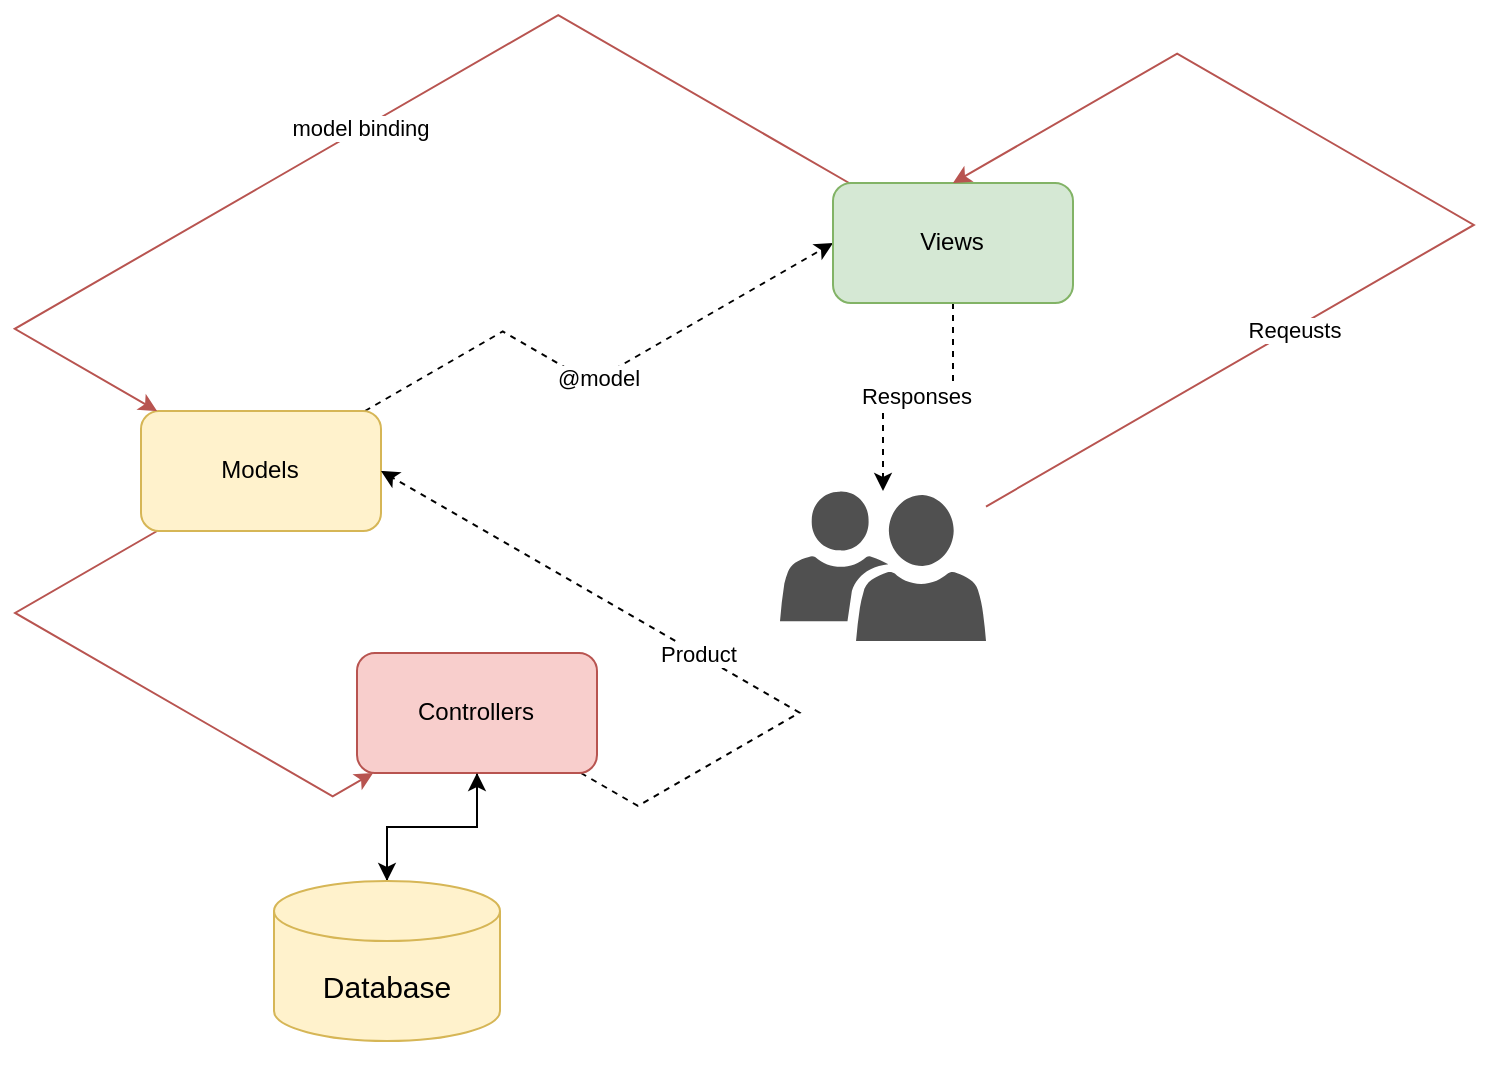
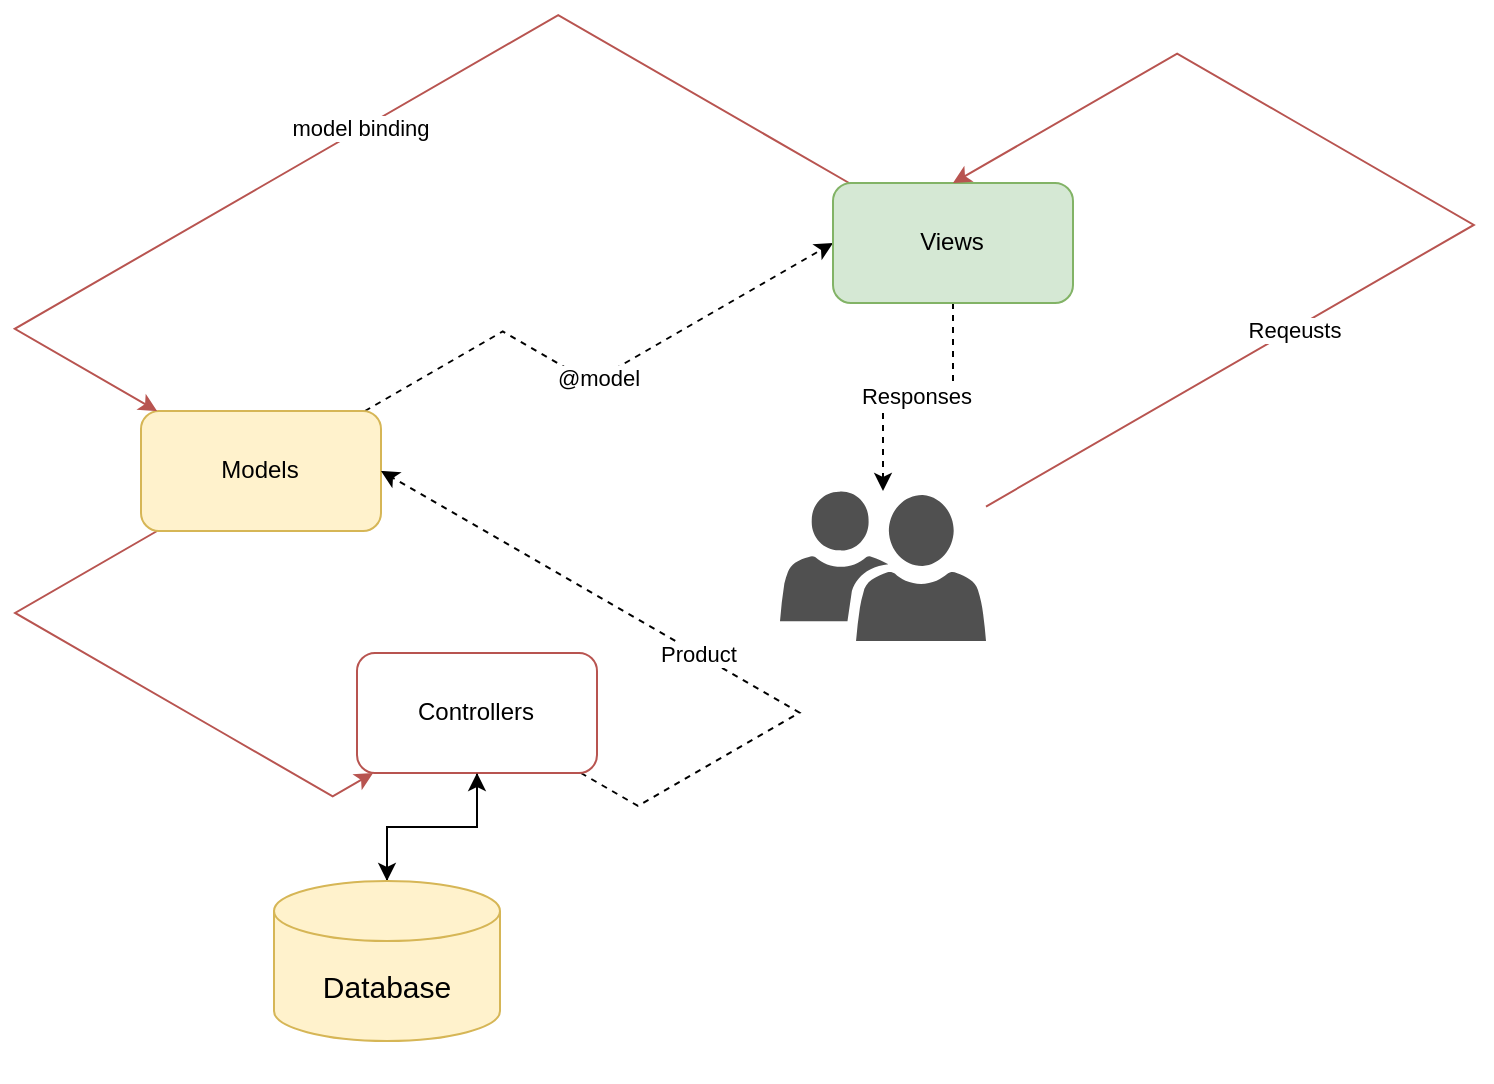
(477, 713) -> (477, 713)
